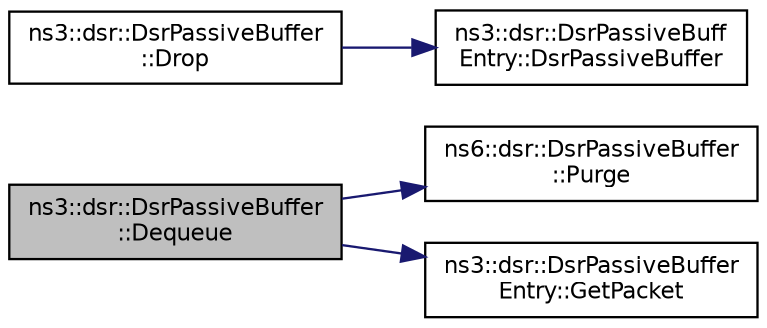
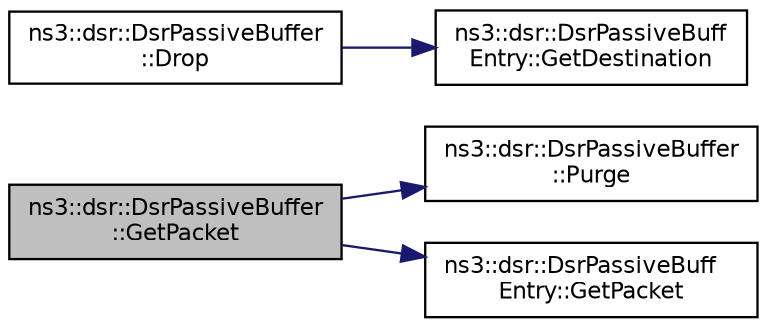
(591, 48) -> (591, 48)
(591, 164) -> (591, 164)
(175, 222) -> (175, 222)
(591, 280) -> (591, 280)
